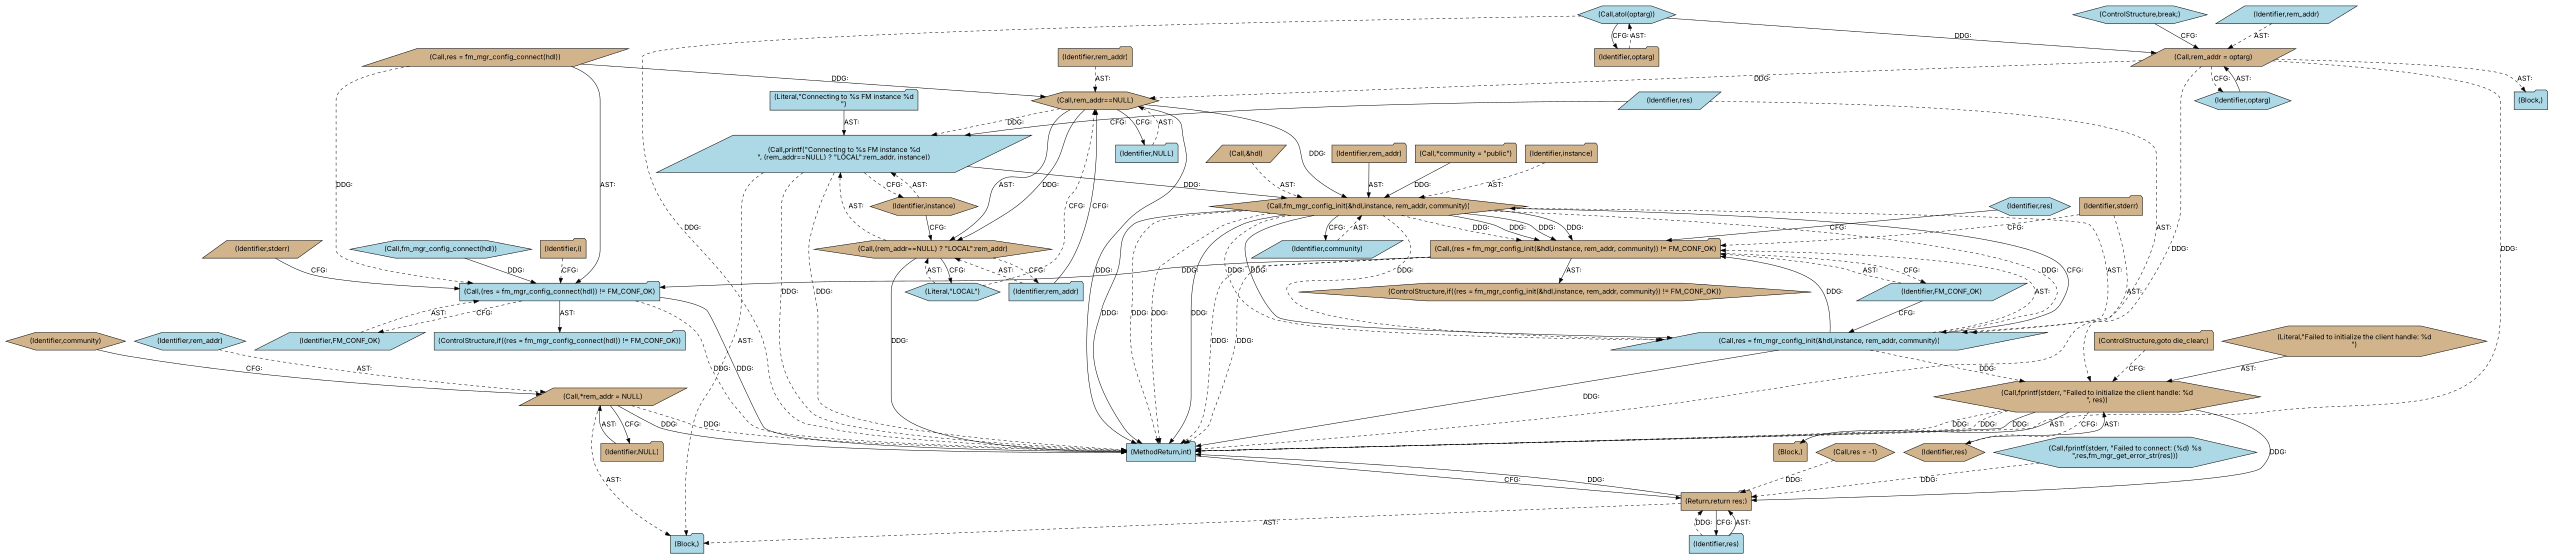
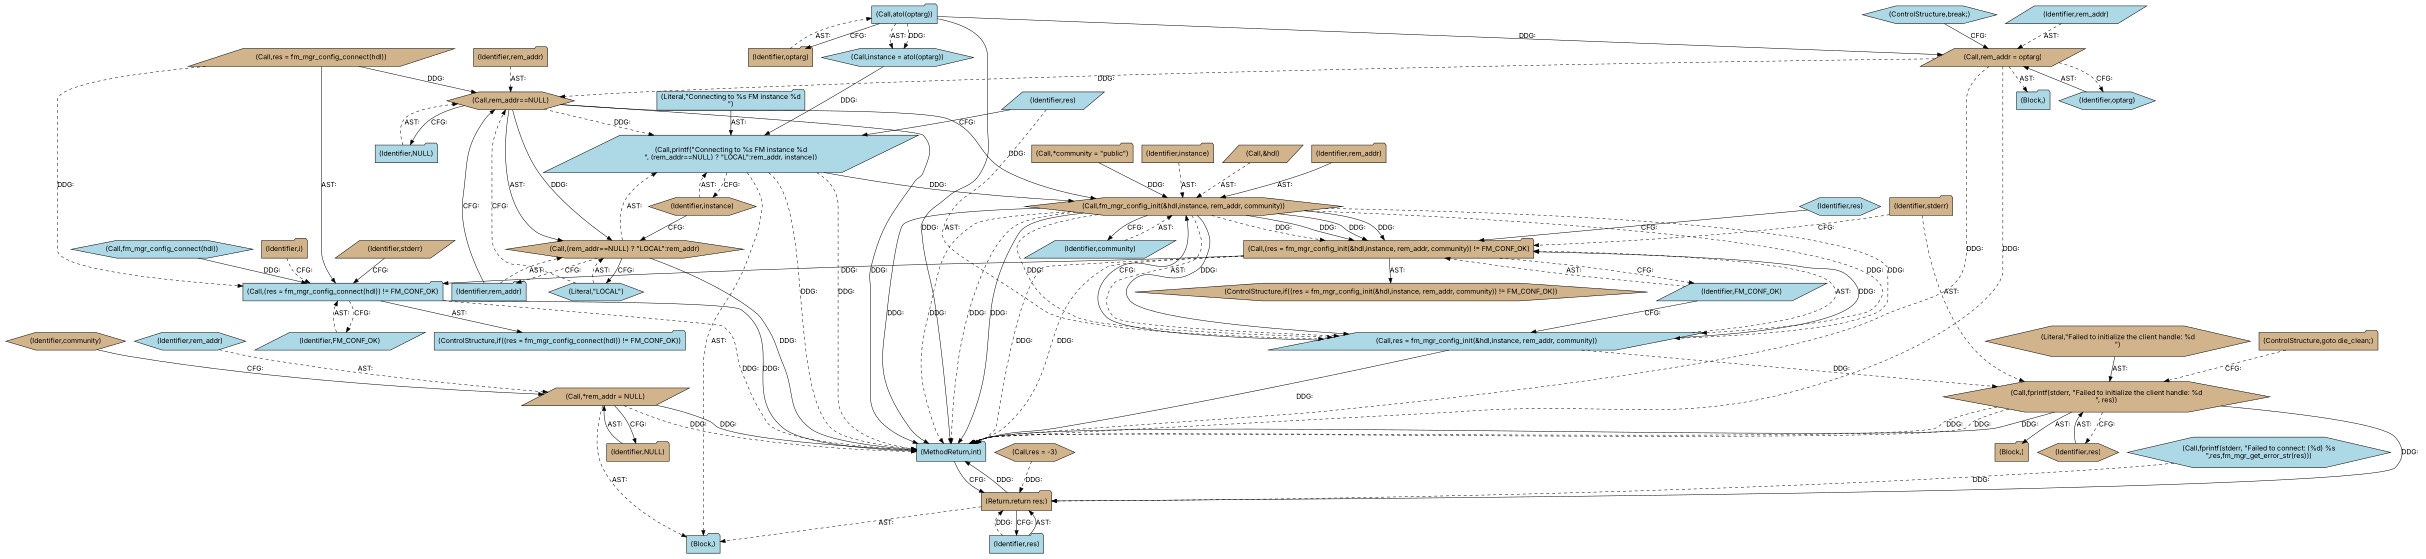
(1627, 15) -> (904, 15)
(743, 43) -> (937, 206)
none -> (898, 58)
(1855, 452) -> (1035, 452)
